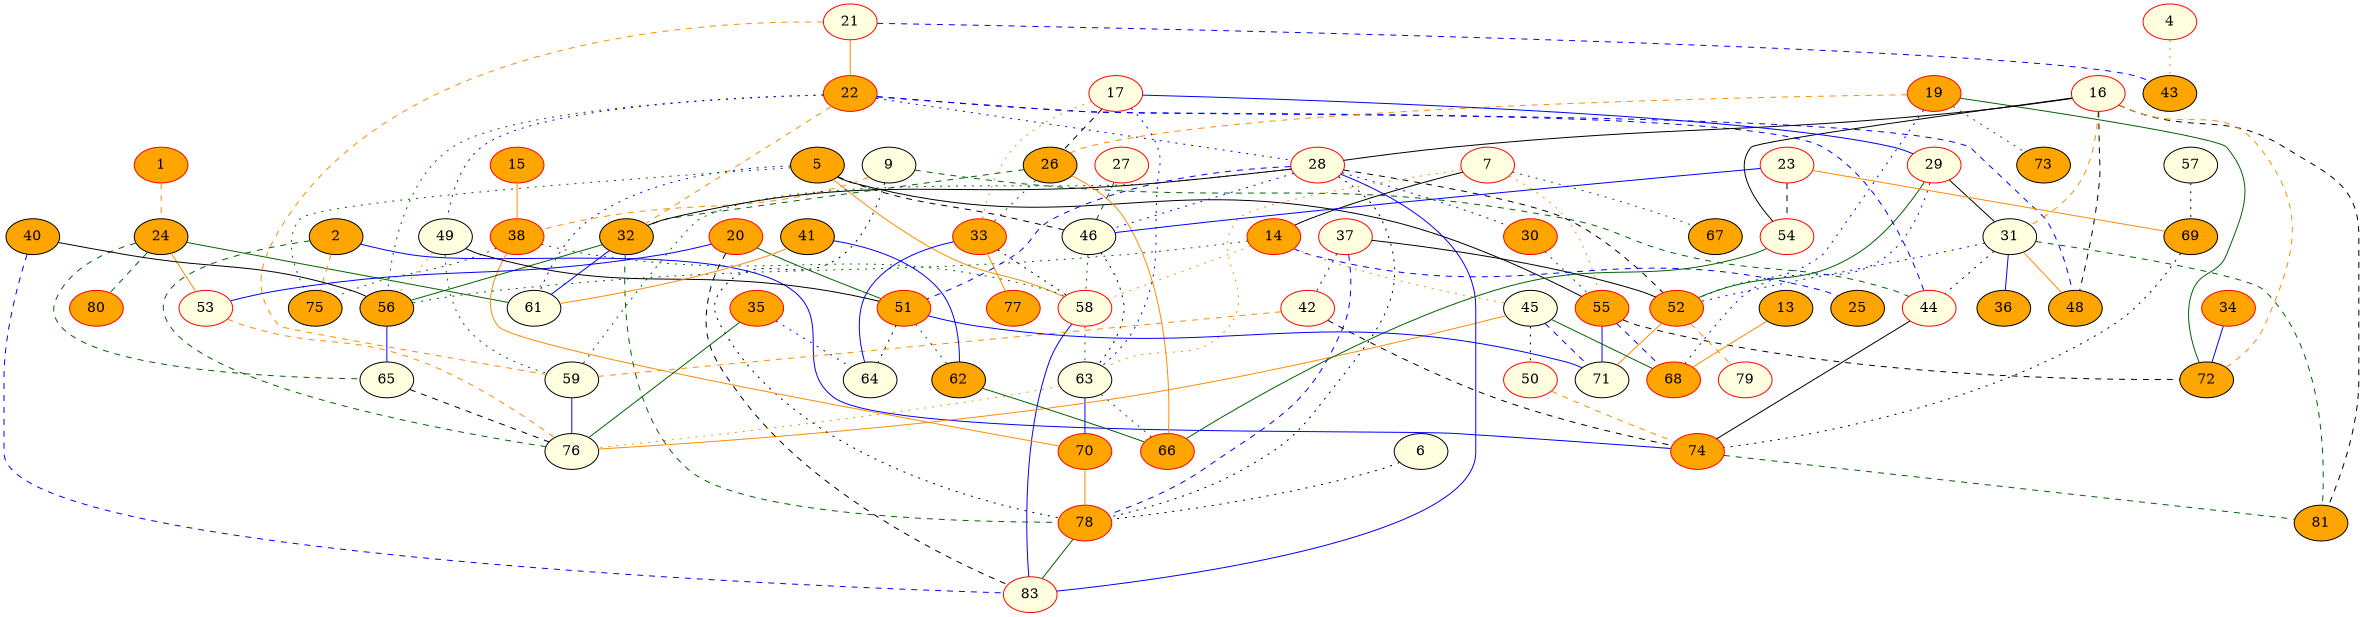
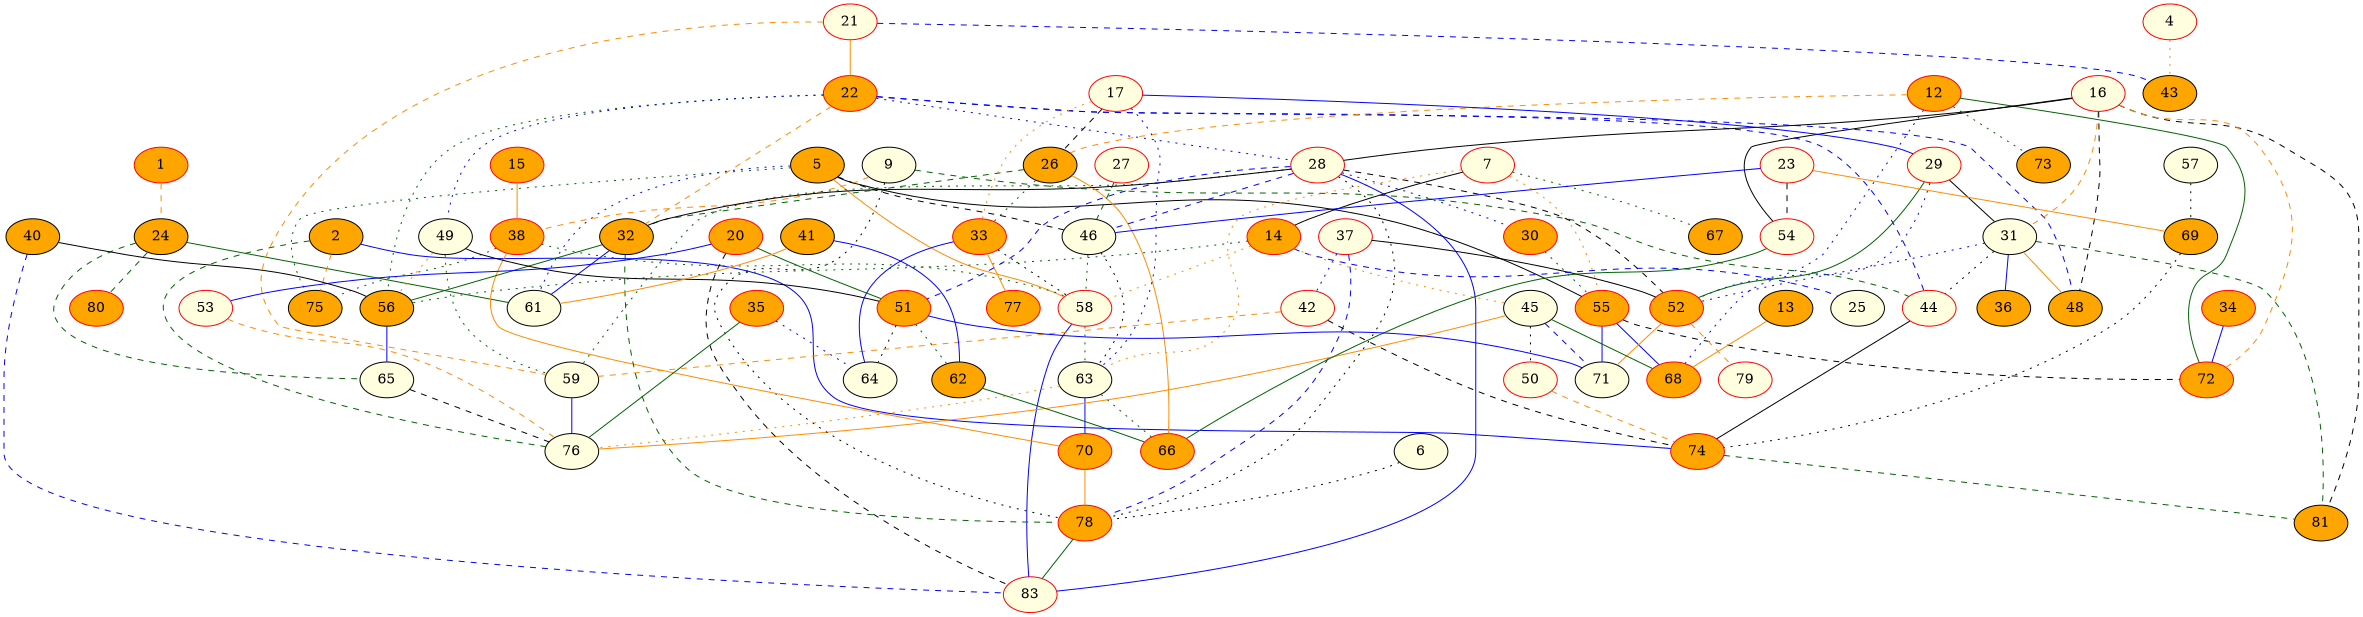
(1934, 93) -> (1934, 93)
(1181, 208) -> (1181, 208)
(182, 271) -> none
(1858, 308) -> (1858, 308)
(1634, 340) -> (1634, 340)
(2207, 380) -> (2207, 380)
